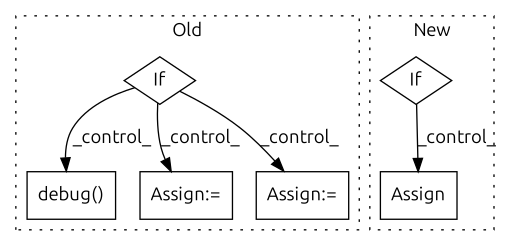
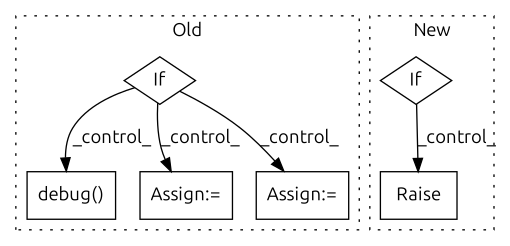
(419, 195) -> (419, 195)
